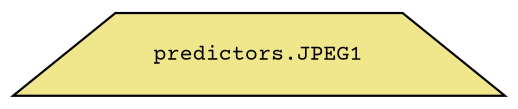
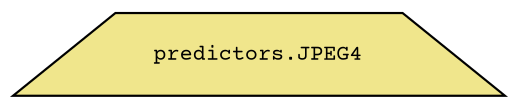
(259, 54) -> (259, 54)
